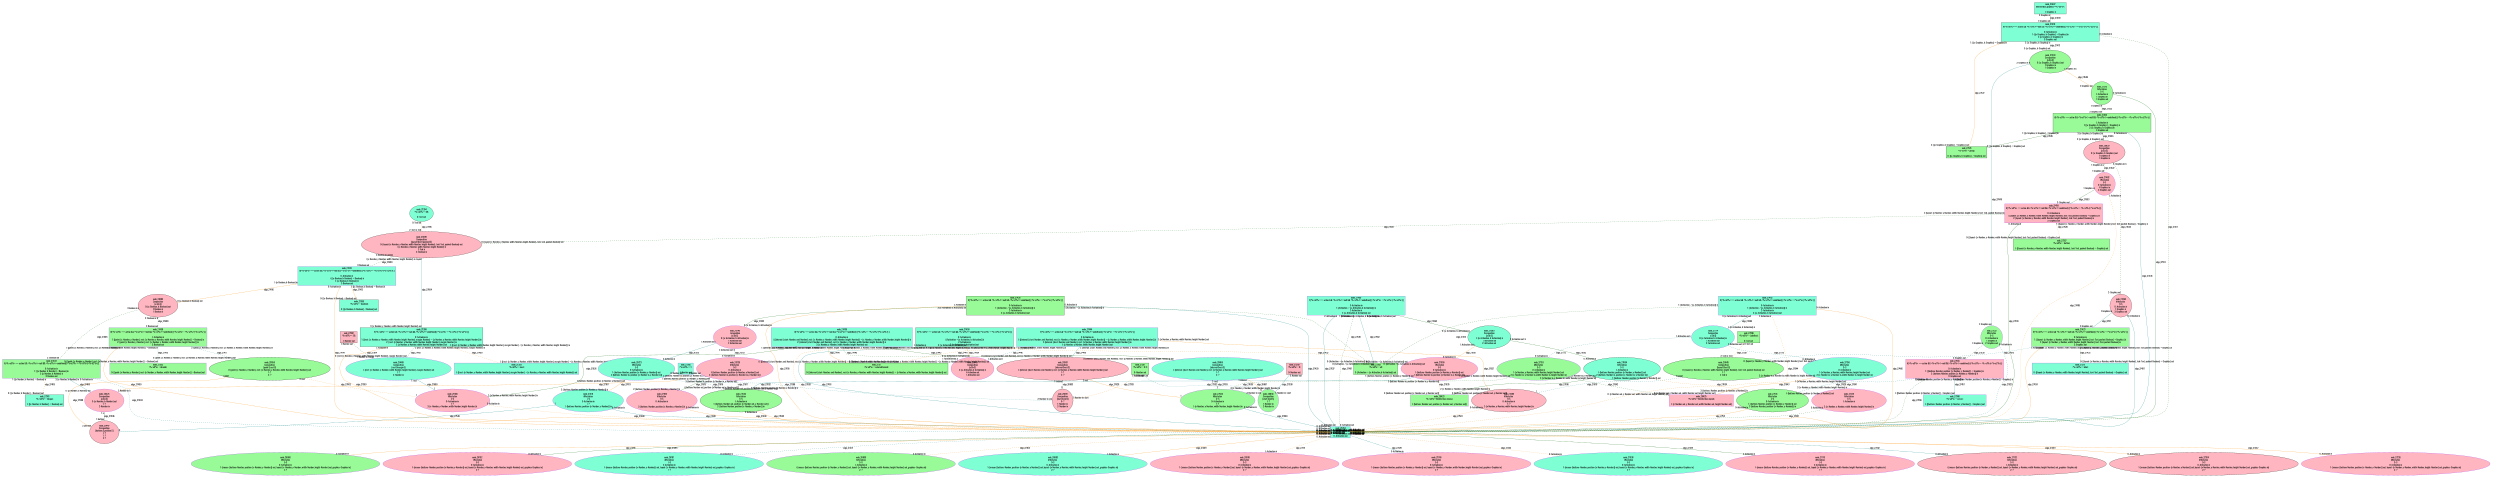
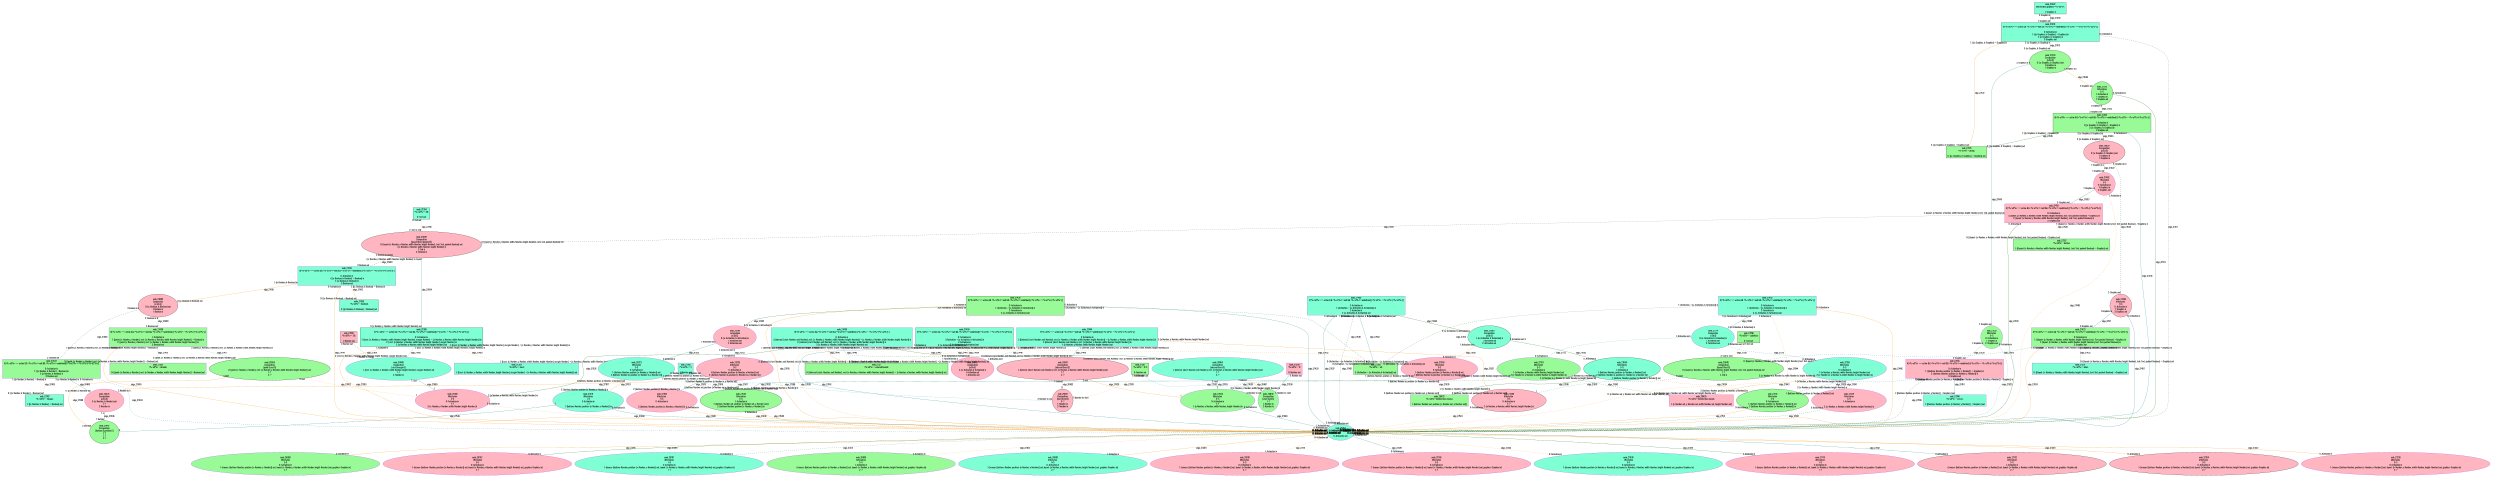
(422, 213) -> (422, 213)
(1294, 369) -> (1294, 369)
(104, 432) -> (104, 432)
(1340, 432) -> (1340, 432)
